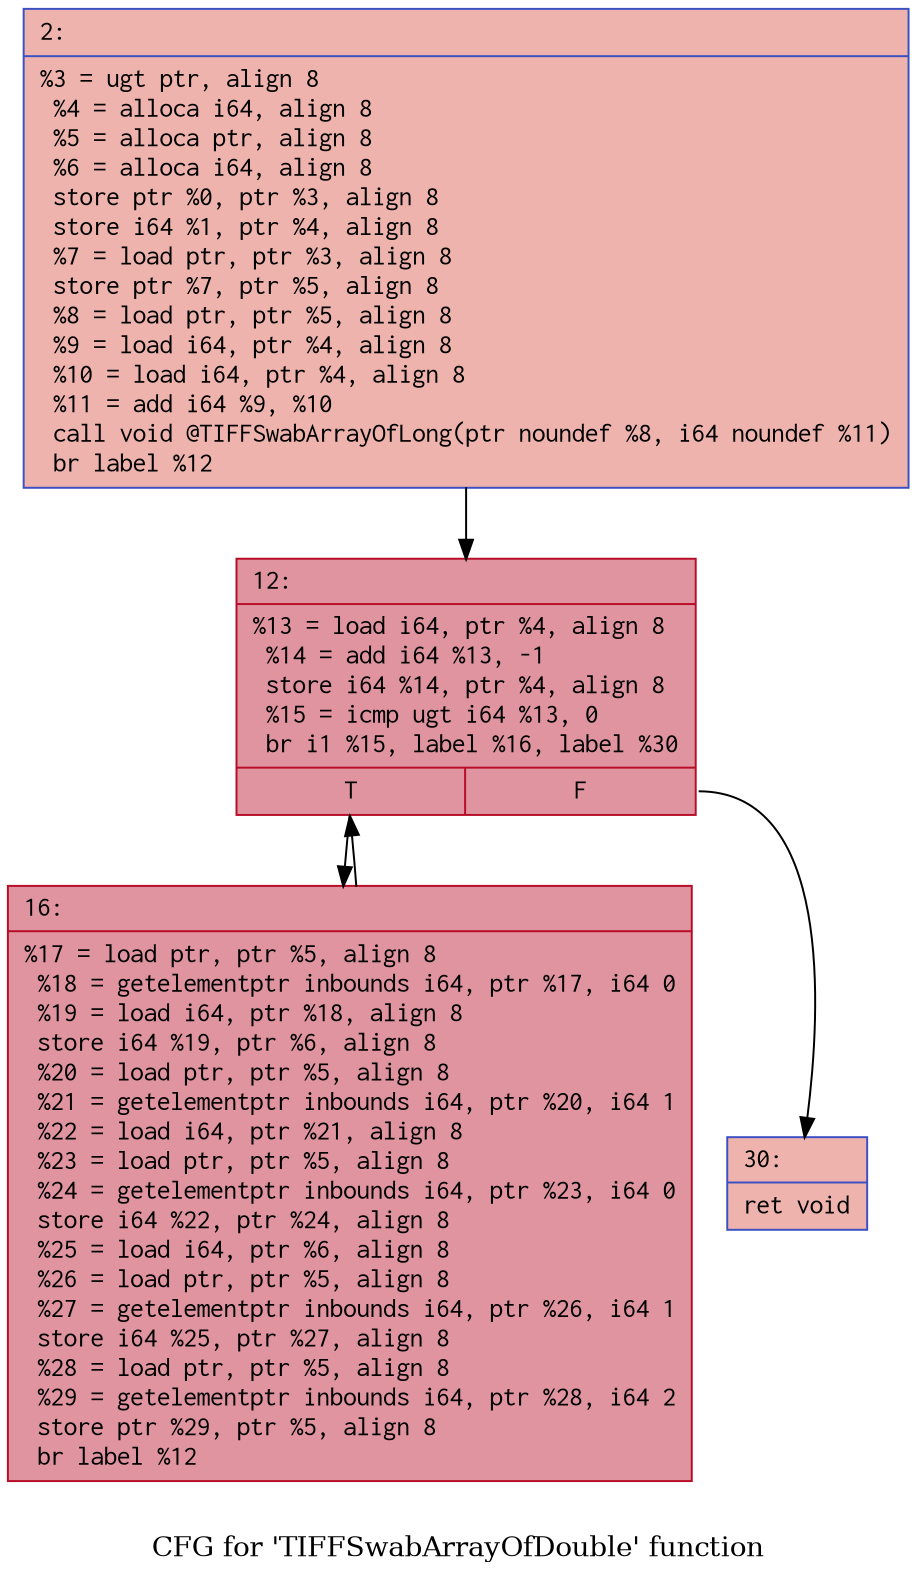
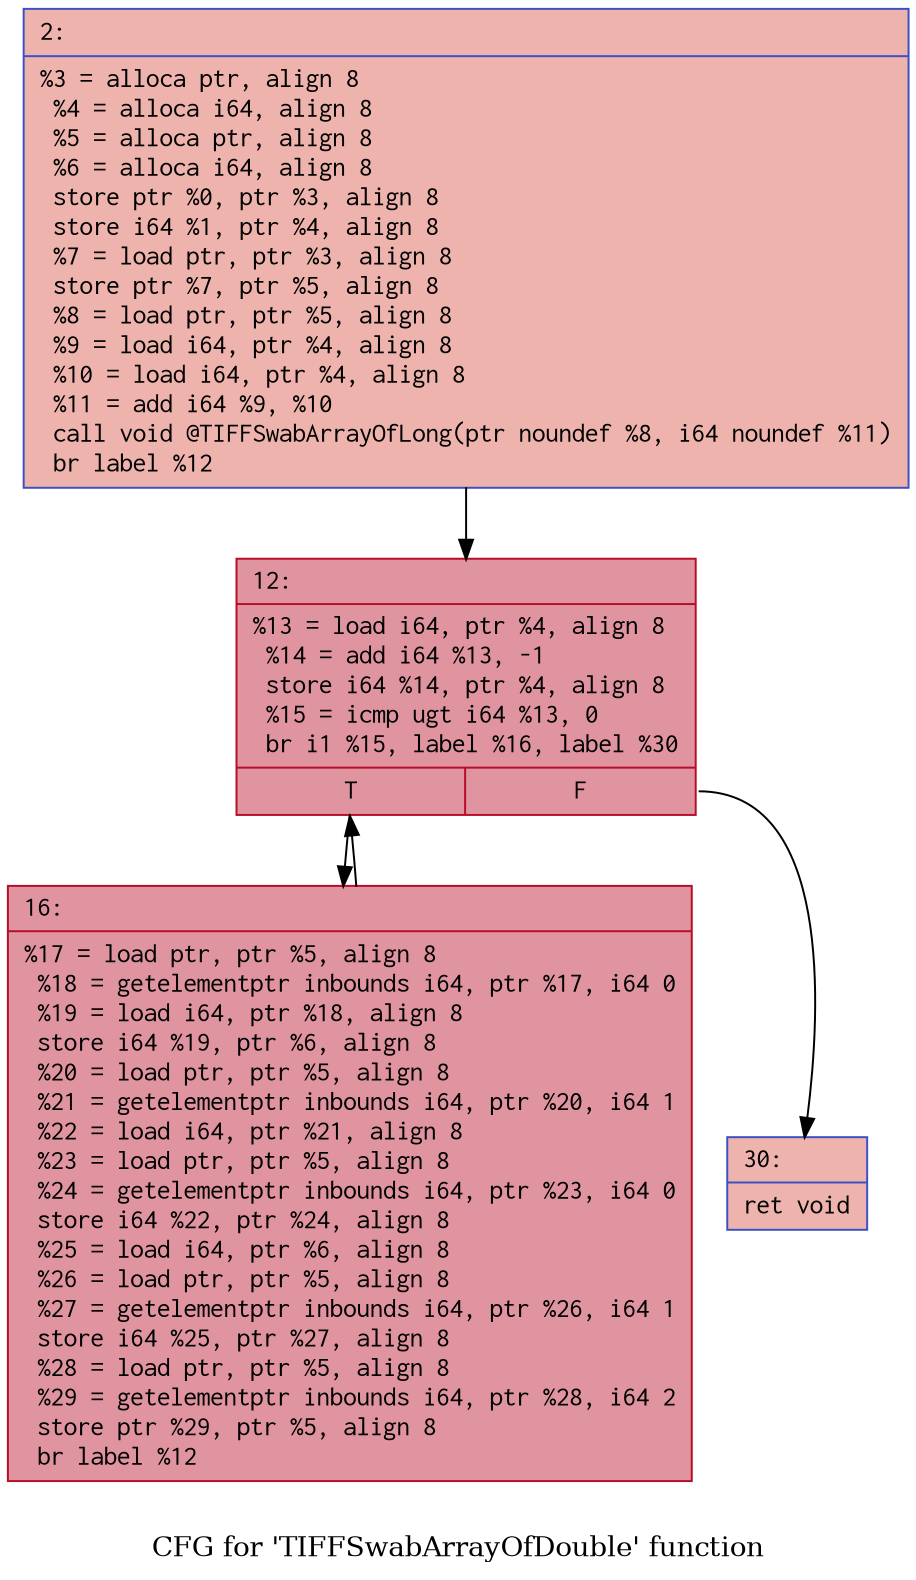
(179, 79) -> (200, 79)
